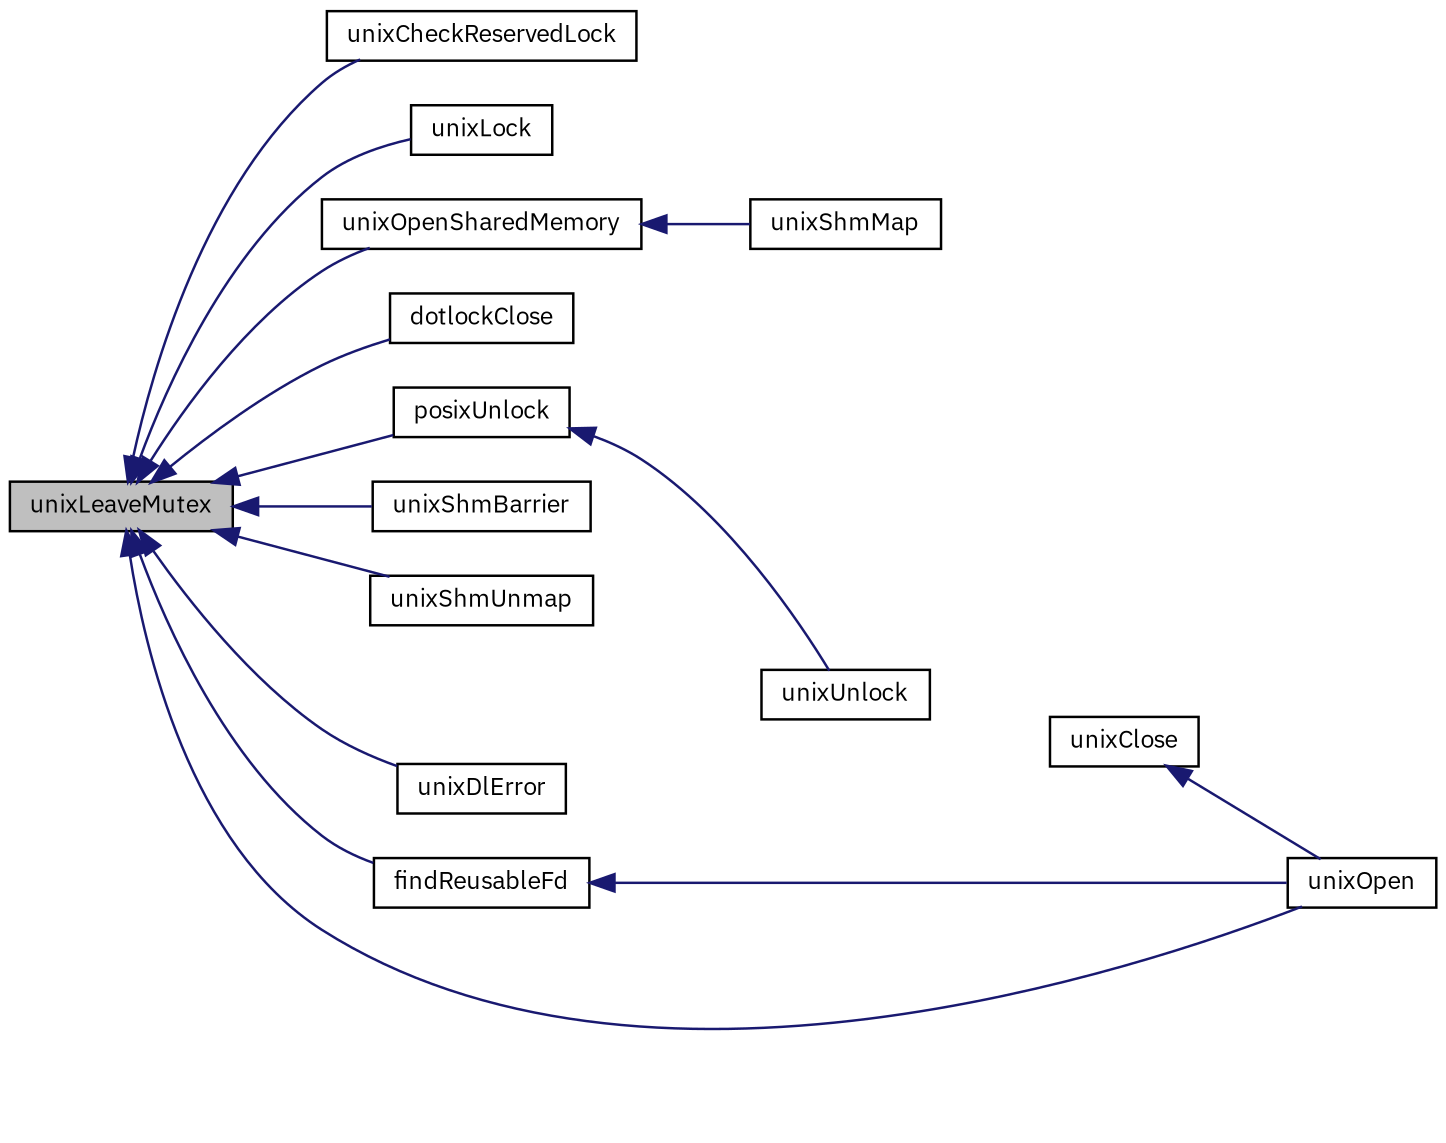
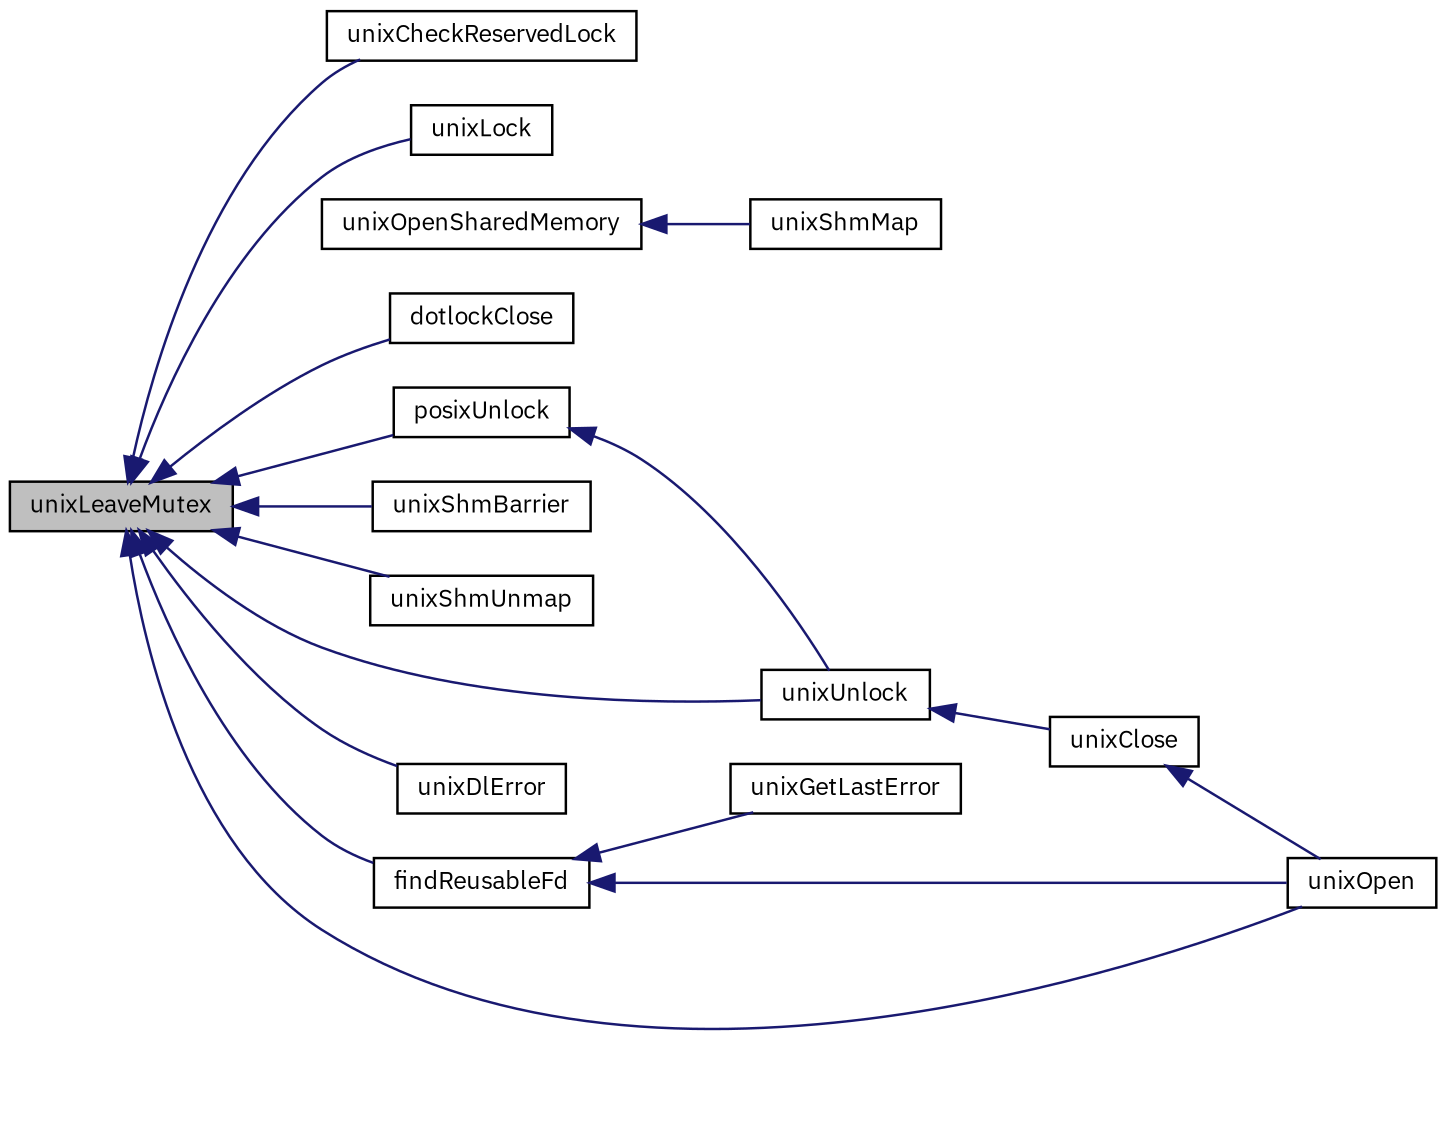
(245, 337) -> (447, 681)
none -> (1003, 721)
none -> (846, 789)
